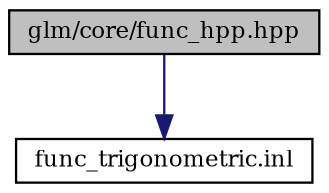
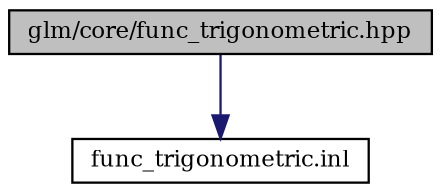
(164, 32) -> (221, 32)
